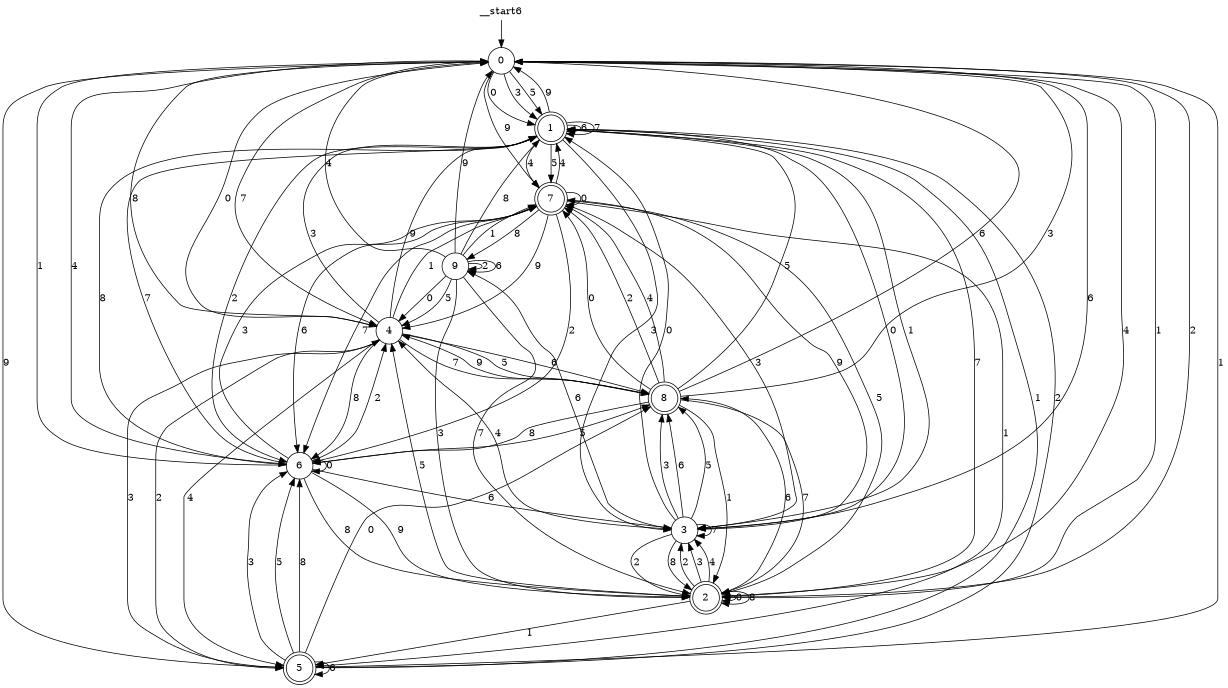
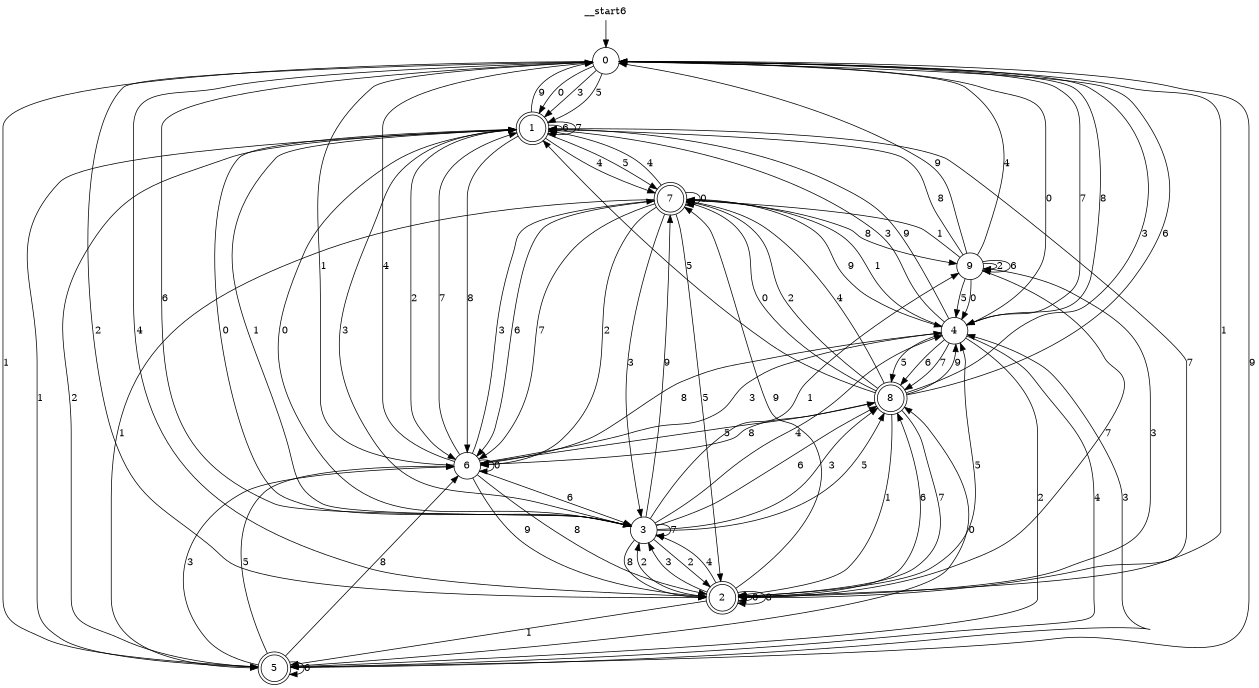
(496, 131) -> (770, 408)
(7, 363) -> (7, 363)
(1222, 363) -> (1253, 363)
(378, 398) -> (753, 398)
(578, 398) -> (811, 398)
